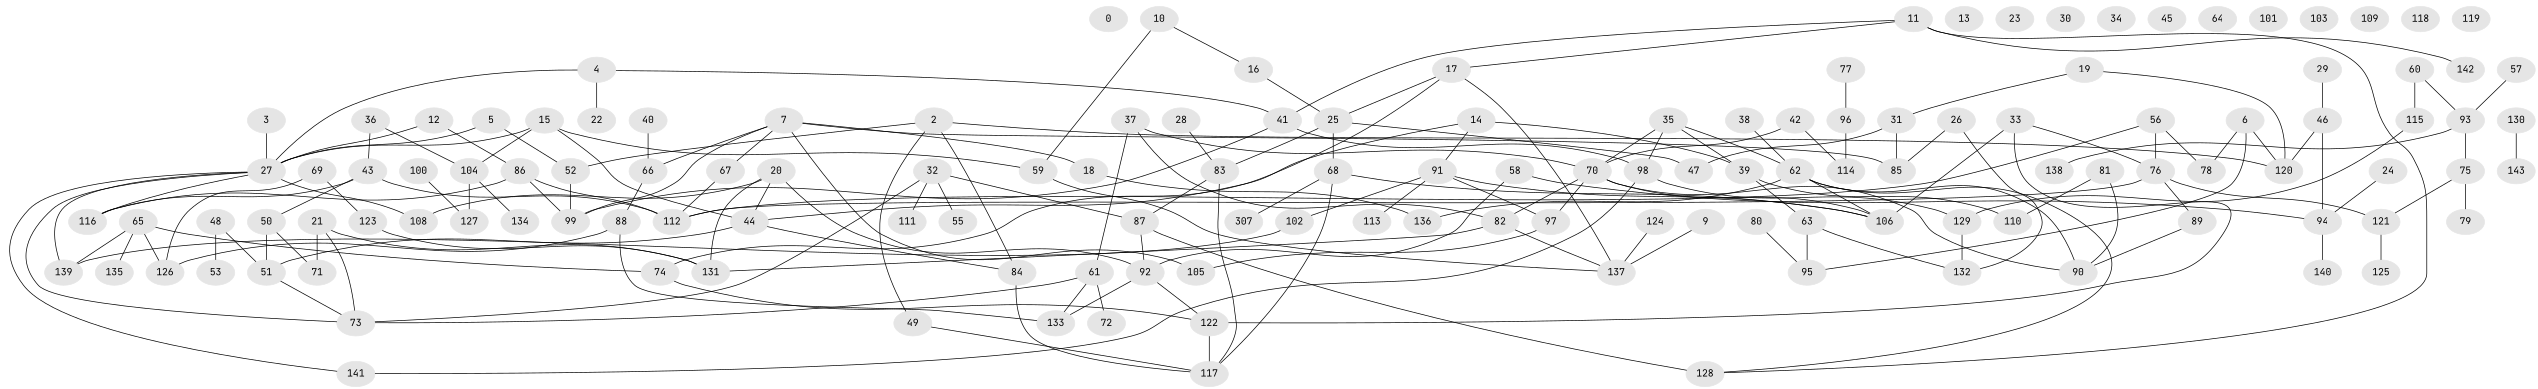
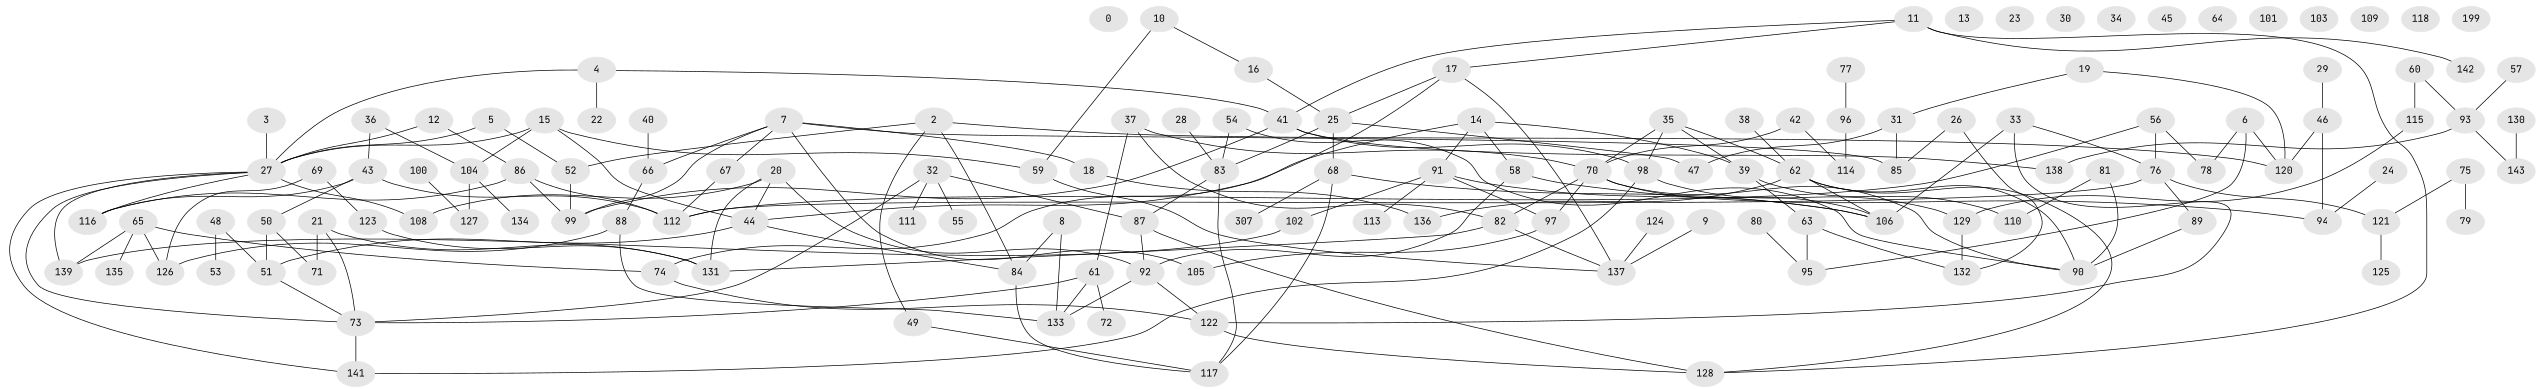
(2471, 19) -> (2471, 19)
none -> (1232, 120)
none -> (1496, 146)
(2465, 146) -> (2491, 146)
none -> (1684, 155)
none -> (1062, 222)
(2323, 273) -> none
none -> (356, 349)
(1209, 349) -> (1454, 360)
